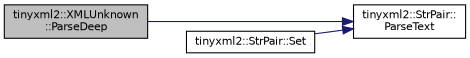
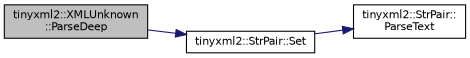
(245, 22) -> (162, 32)
